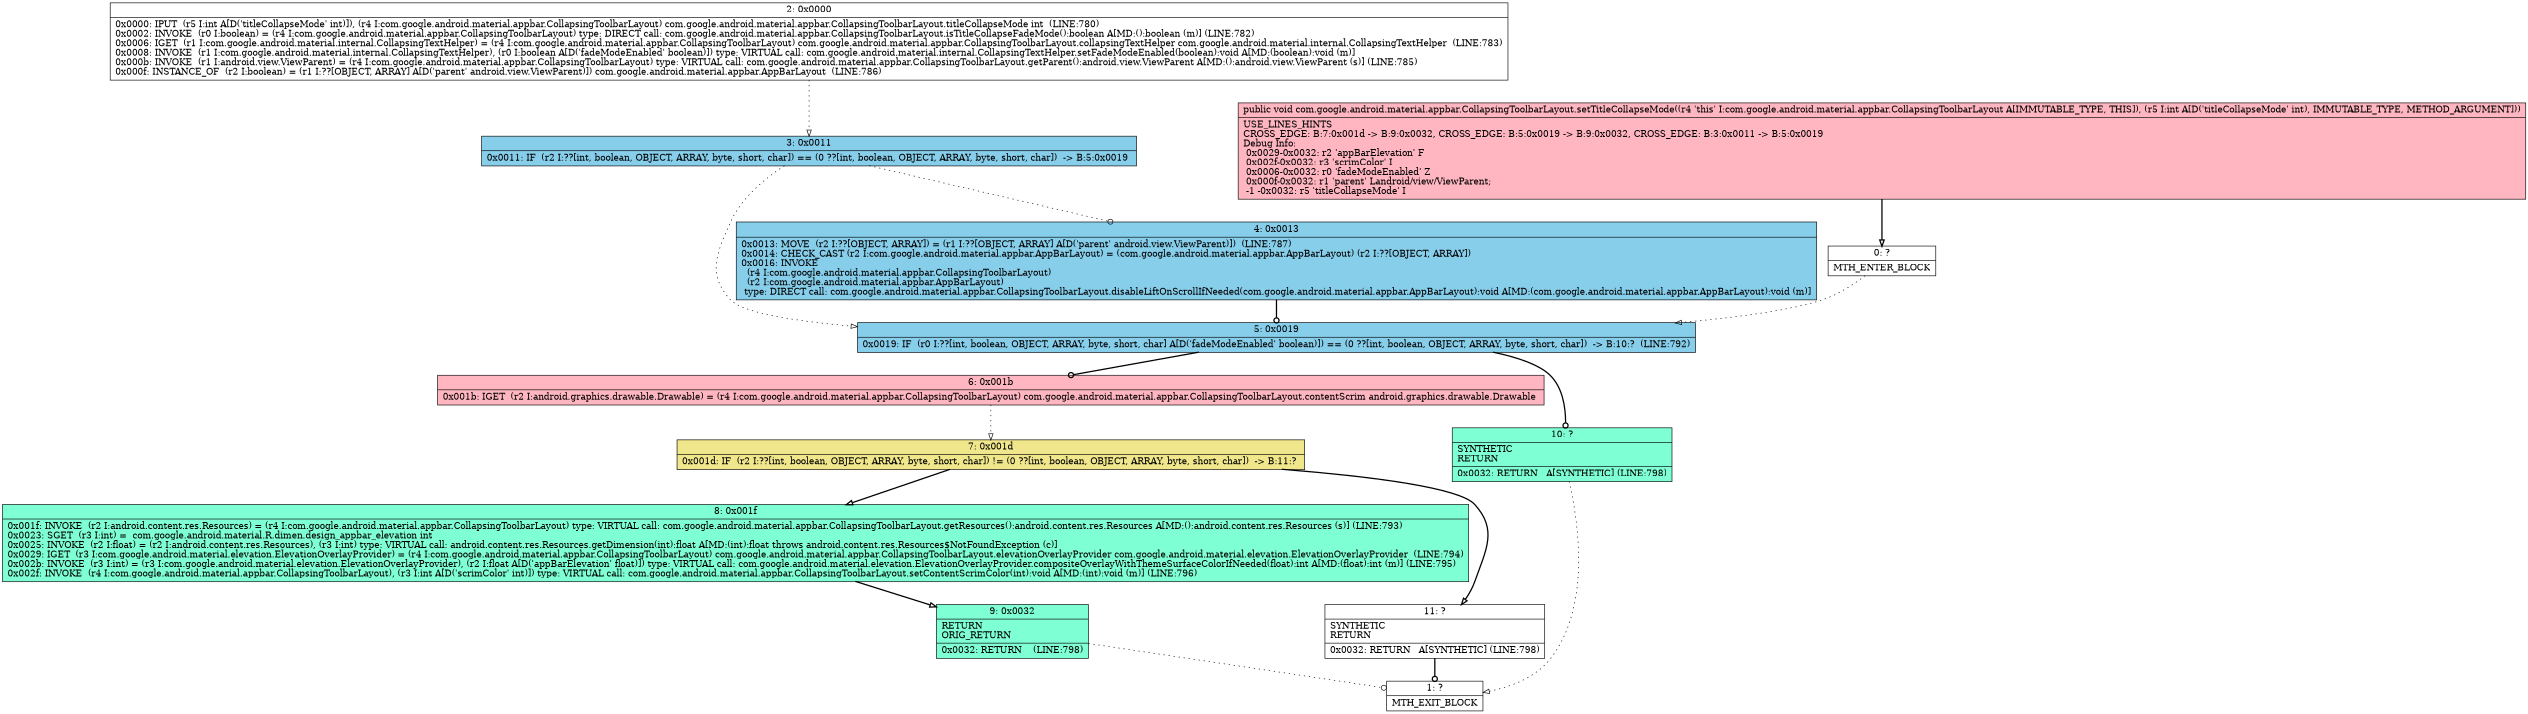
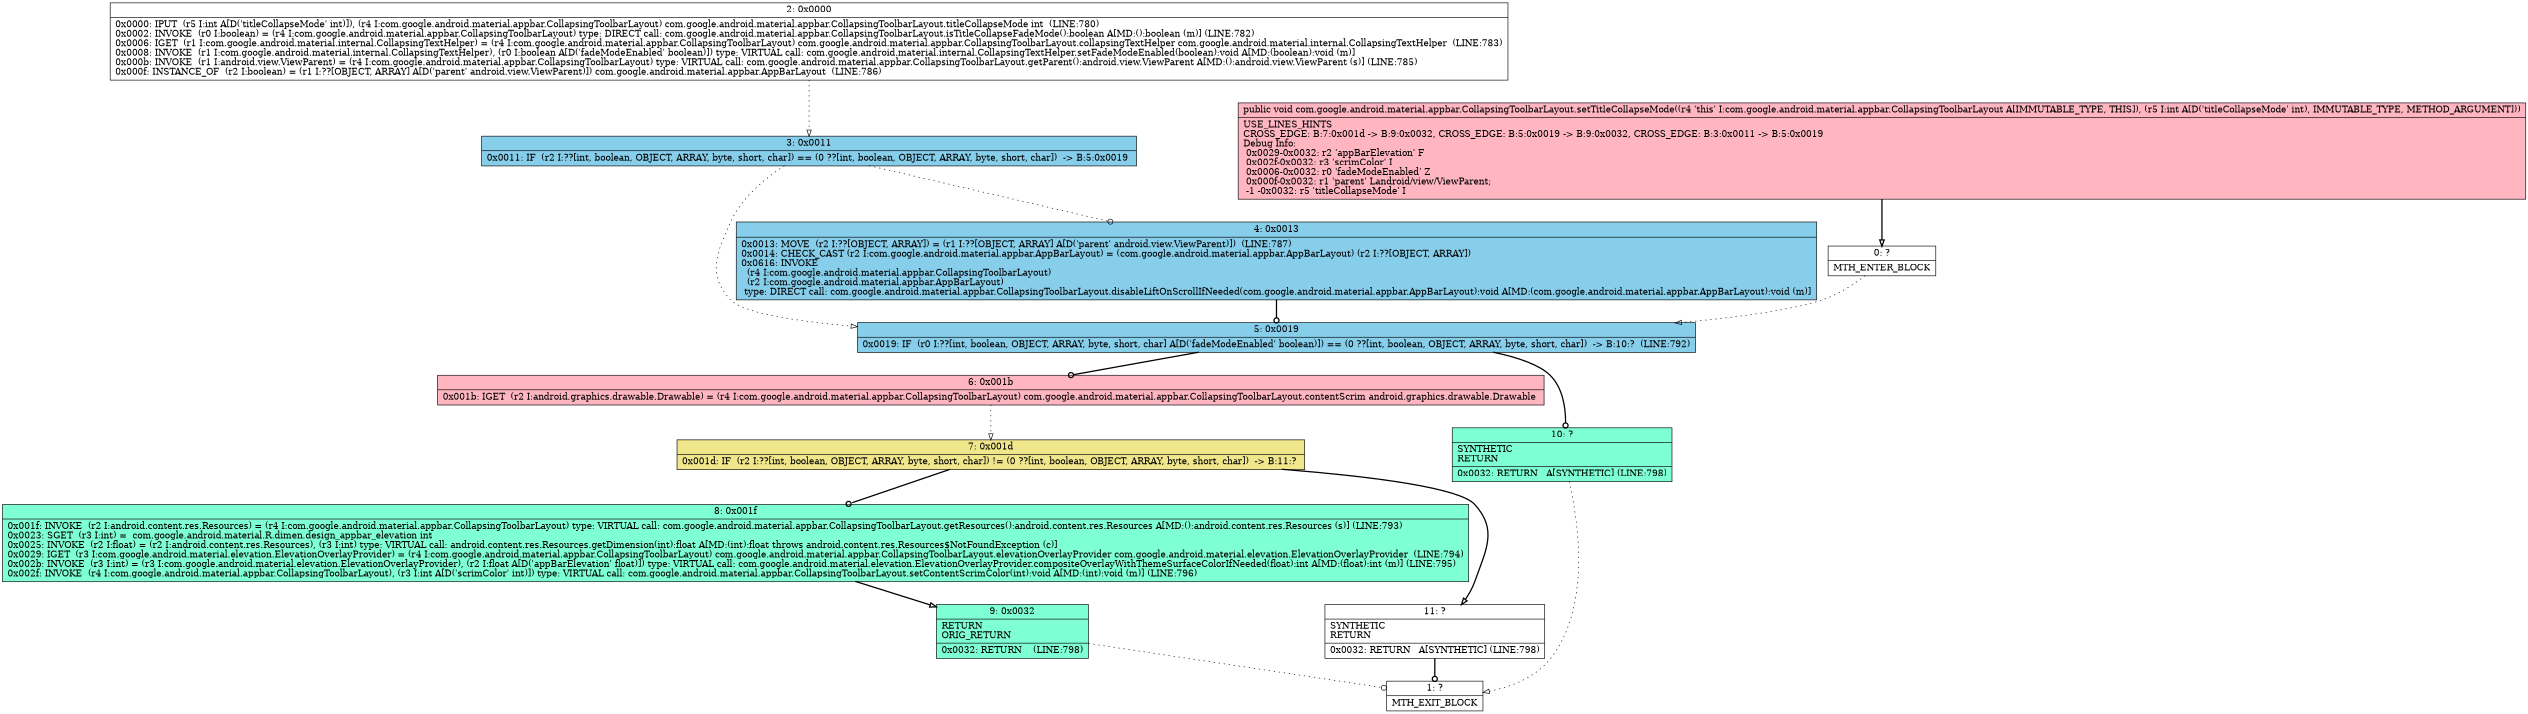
(783, 263) -> (783, 263)
(901, 486) -> (901, 486)
